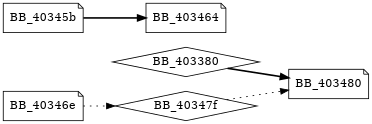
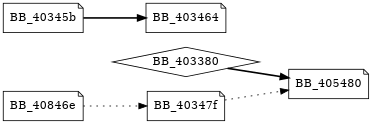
(329, 84) -> (329, 84)
(43, 106) -> (43, 106)
(186, 106) -> (186, 106)
